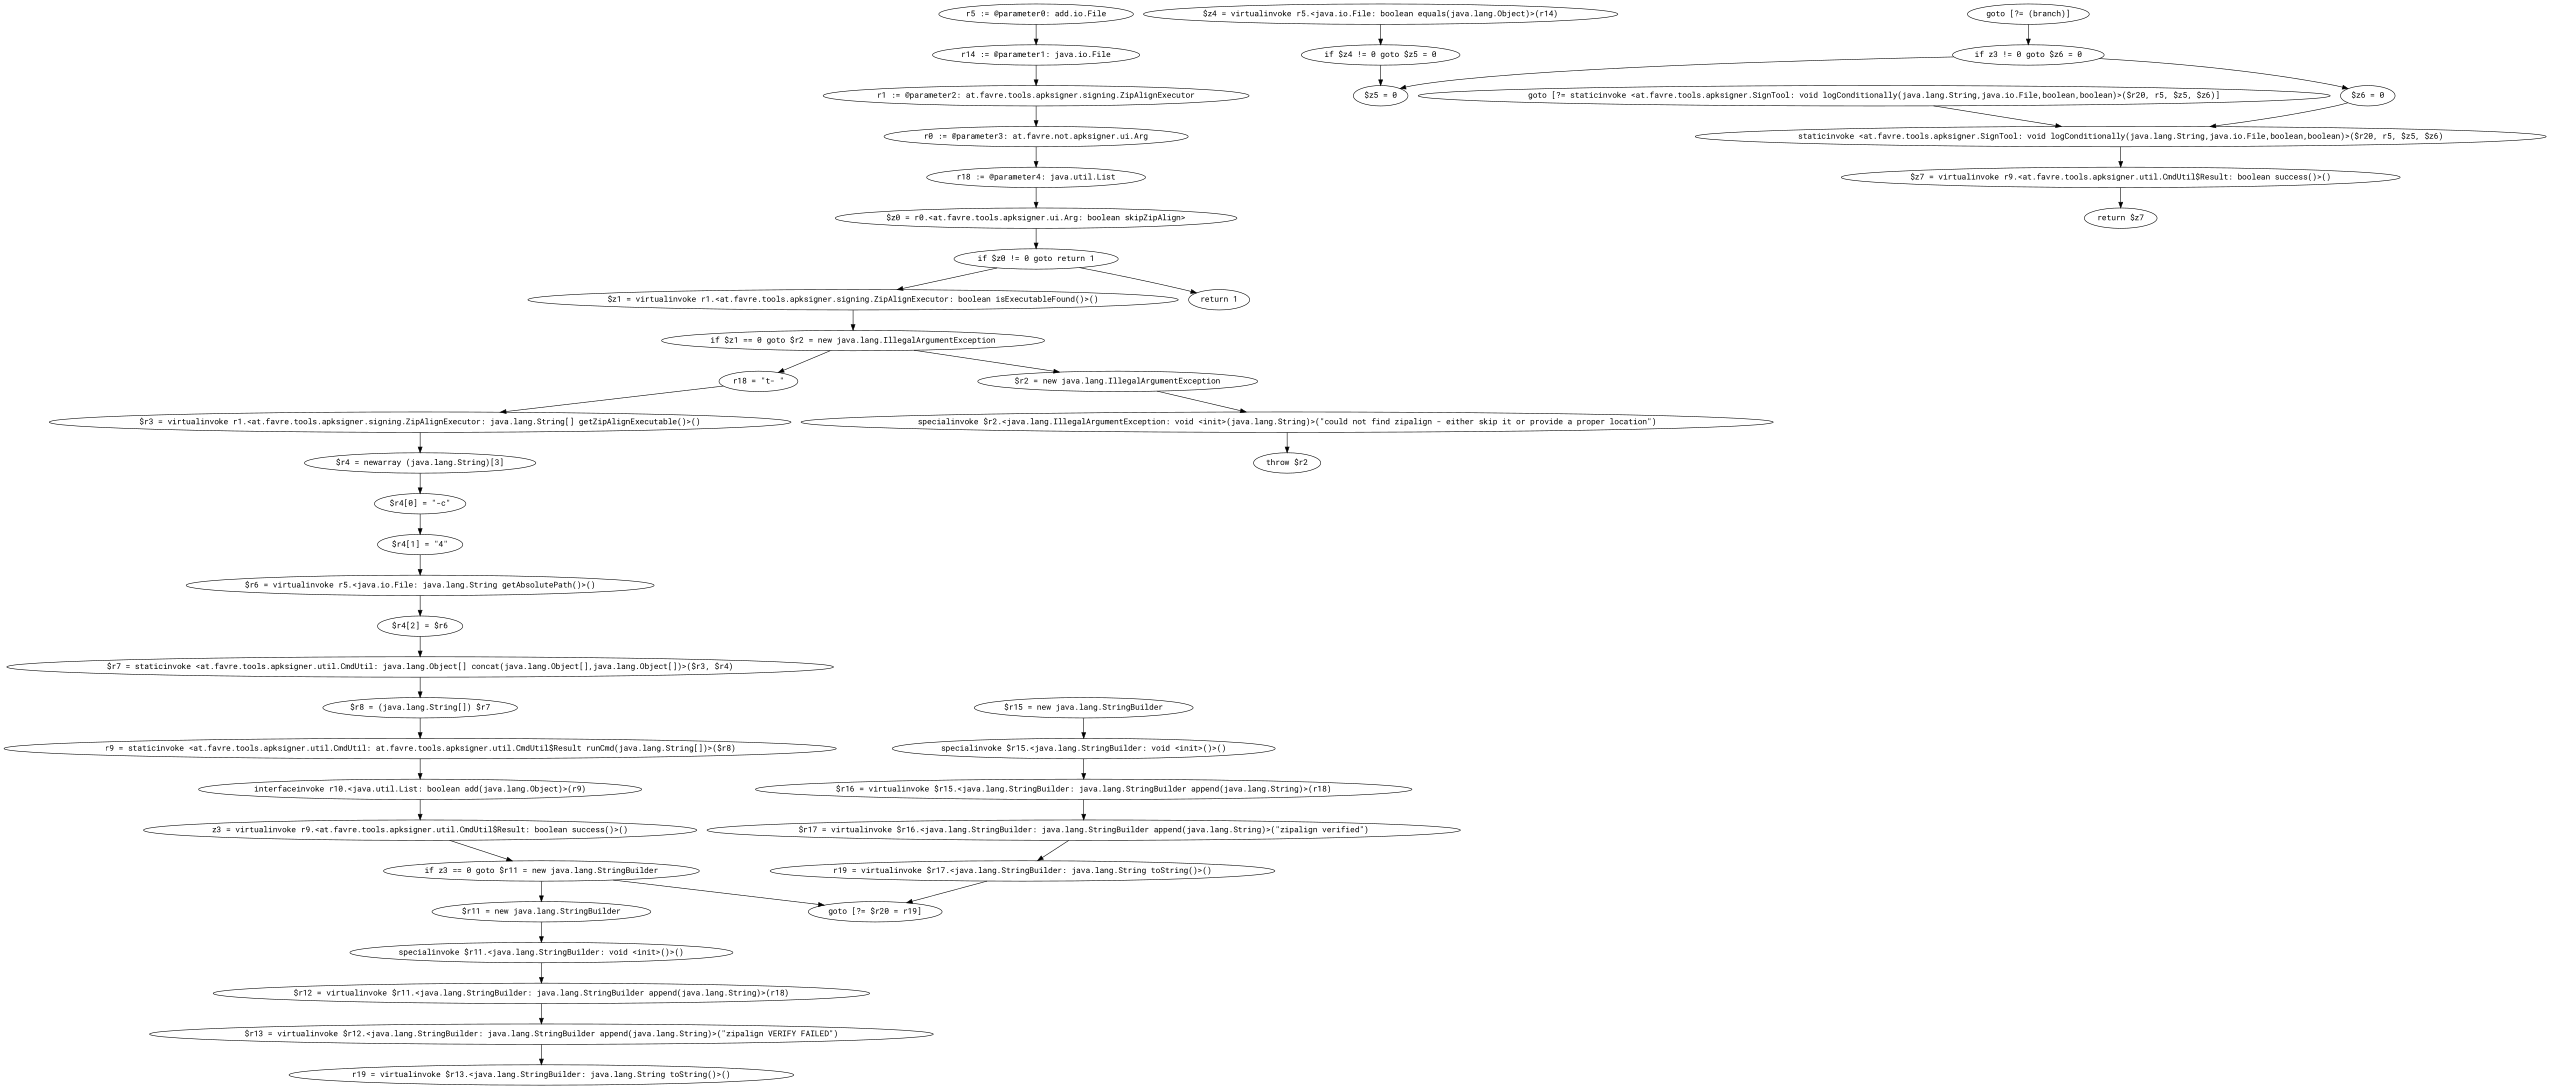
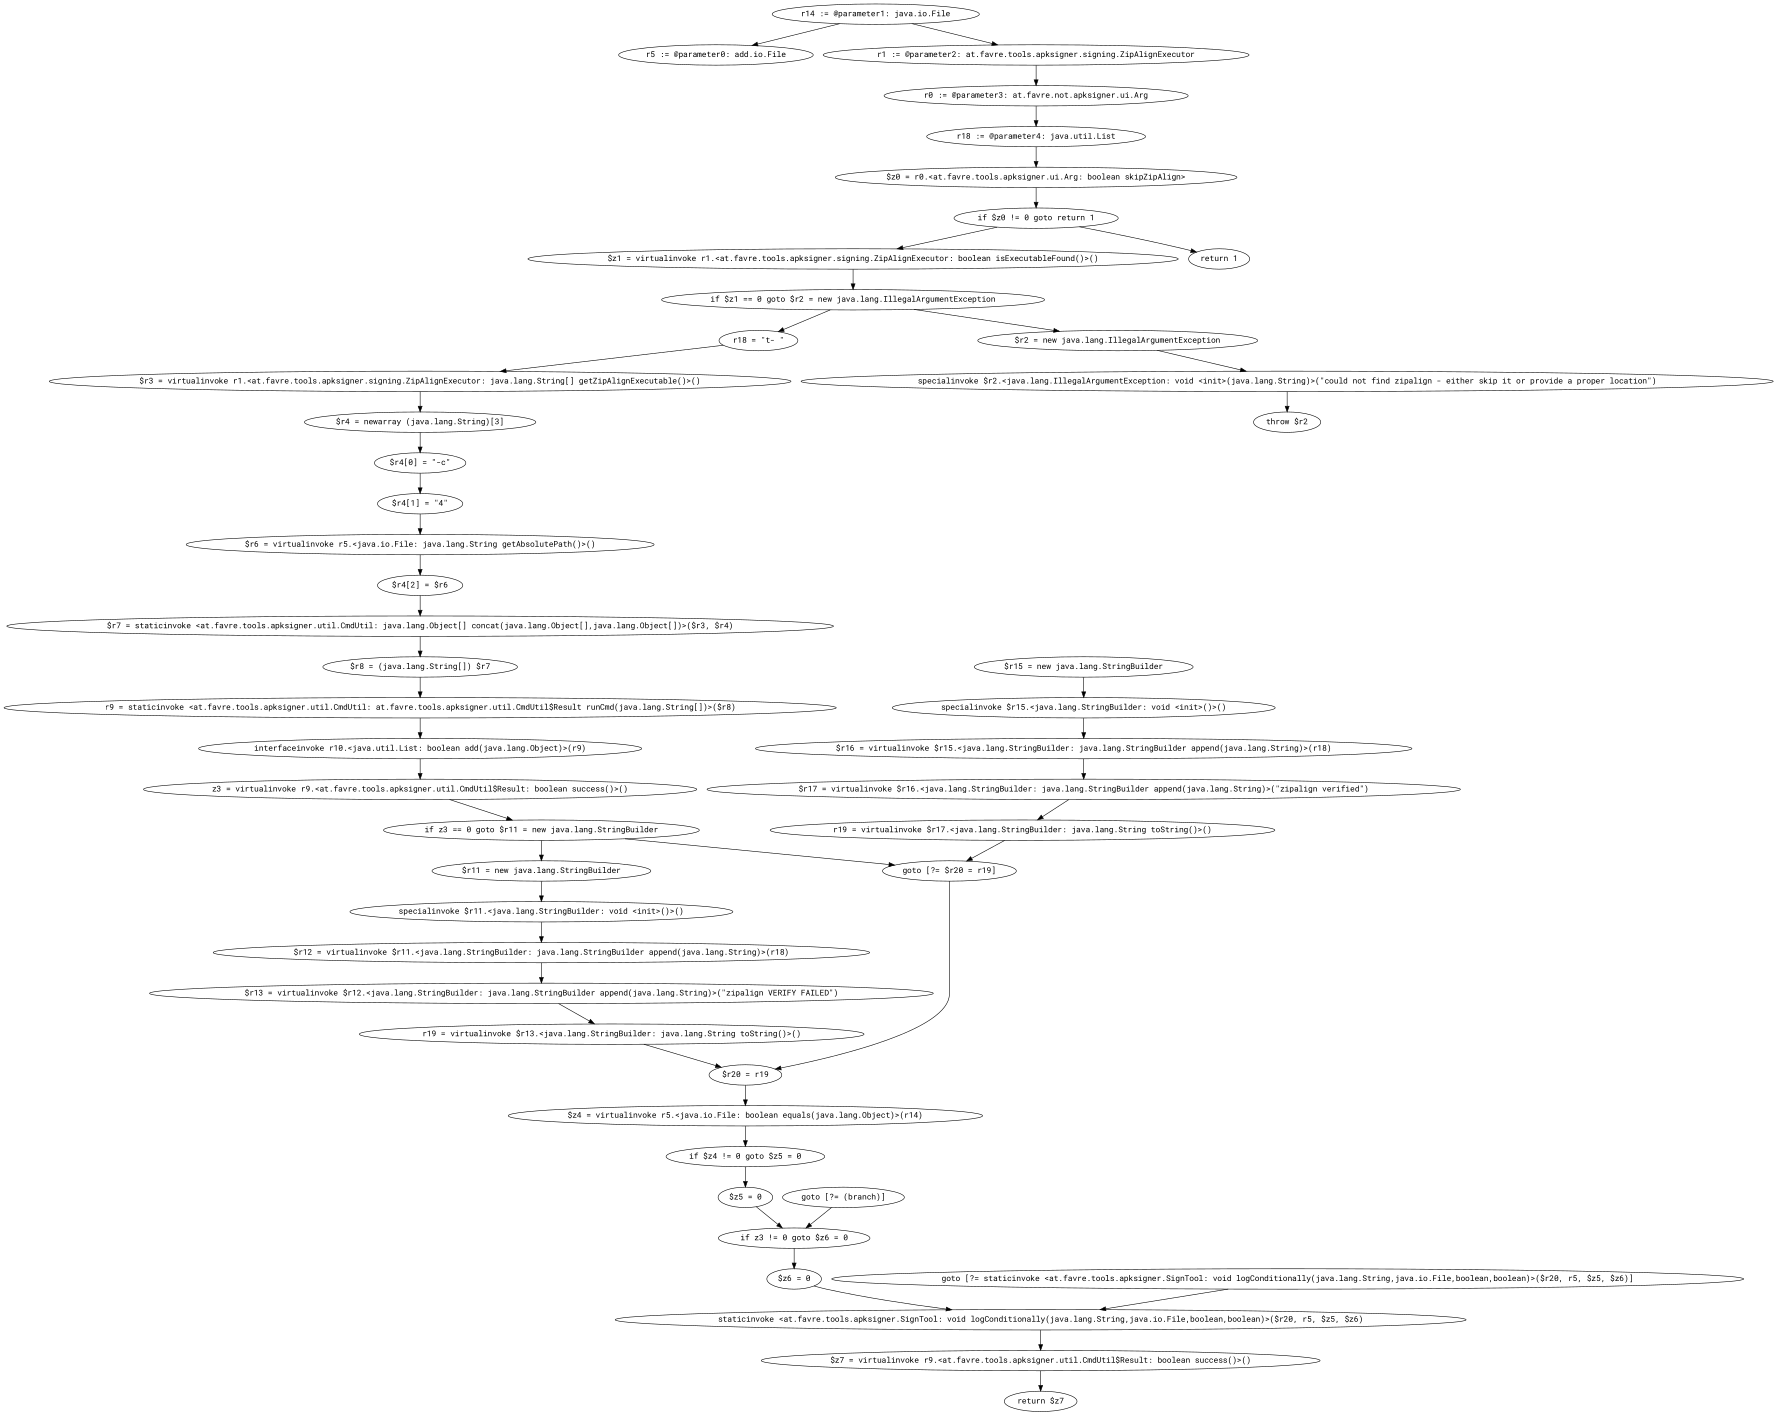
(1036, 32) -> (799, 34)
(1679, 65) -> (767, 1216)
none -> (745, 1075)
